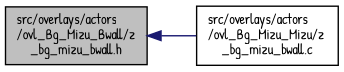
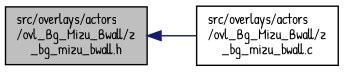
(267, 36) -> (267, 36)
